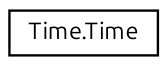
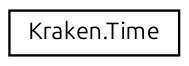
(84, 33) -> (94, 33)
